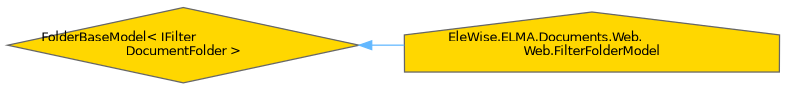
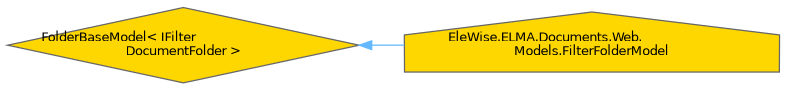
(592, 45) -> (592, 45)
